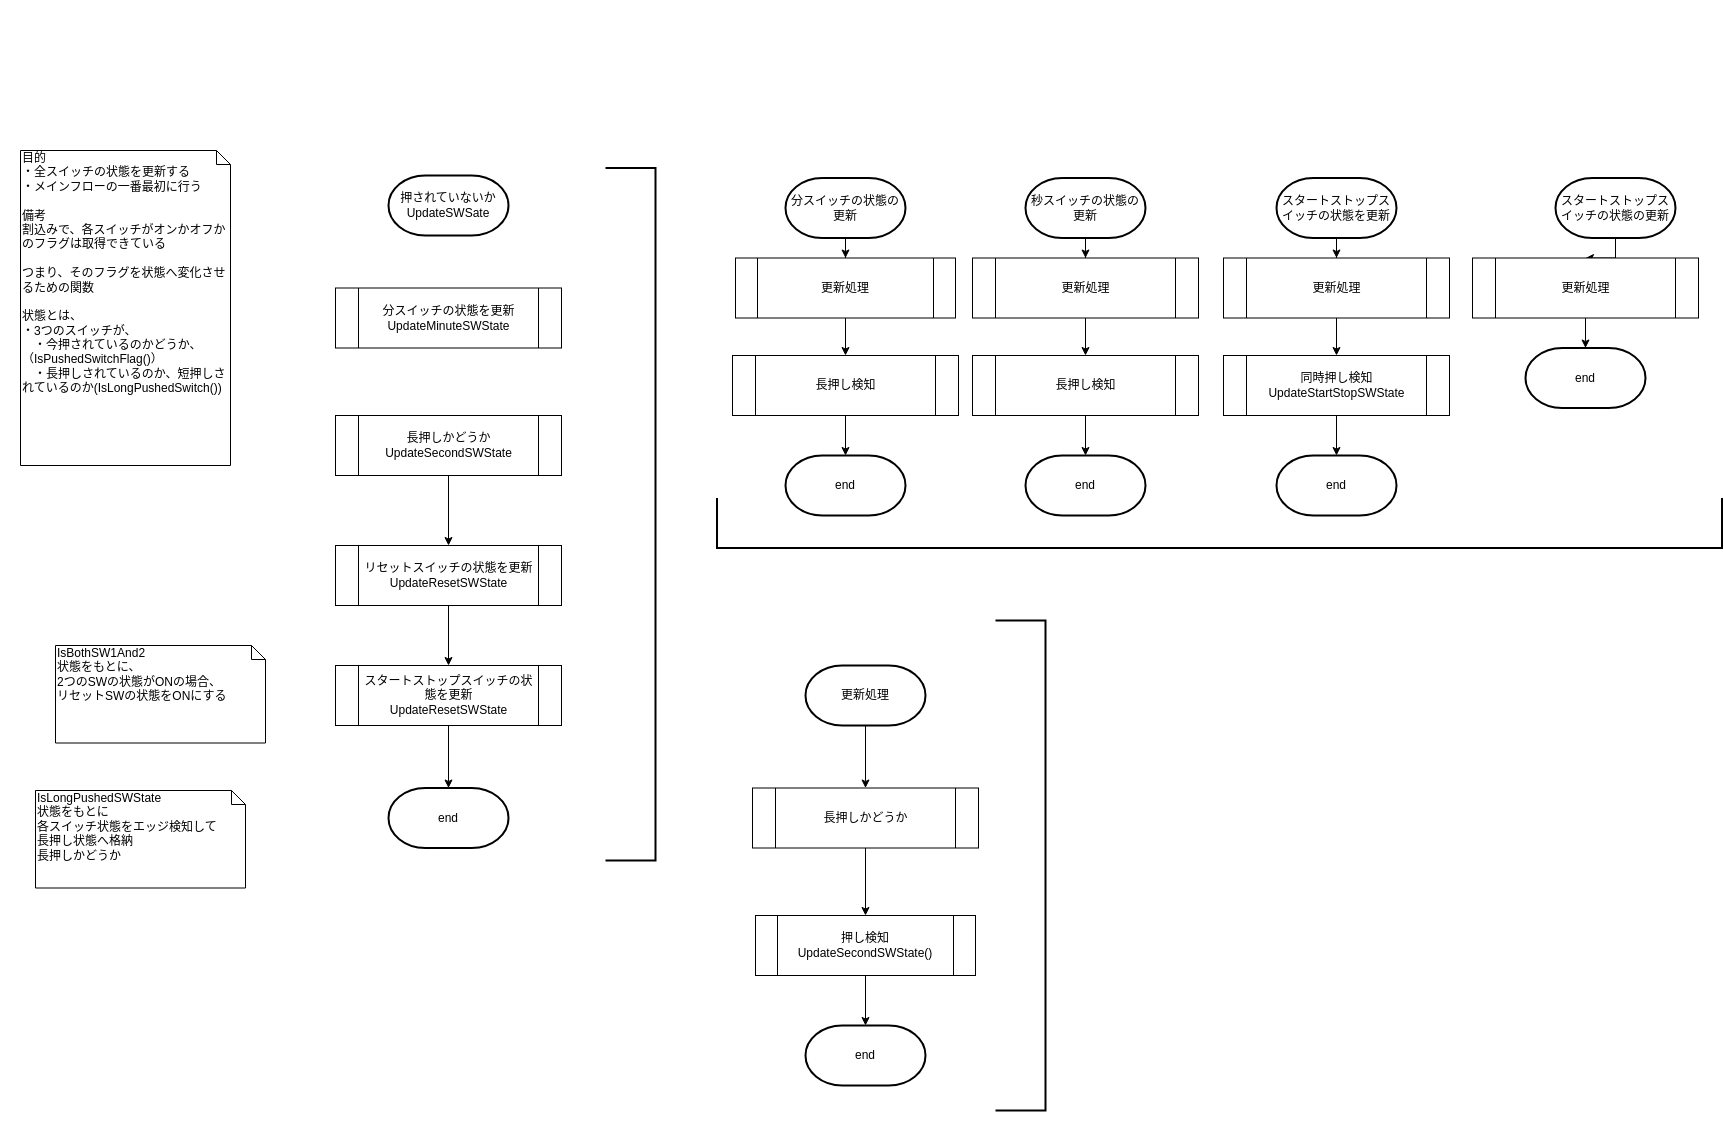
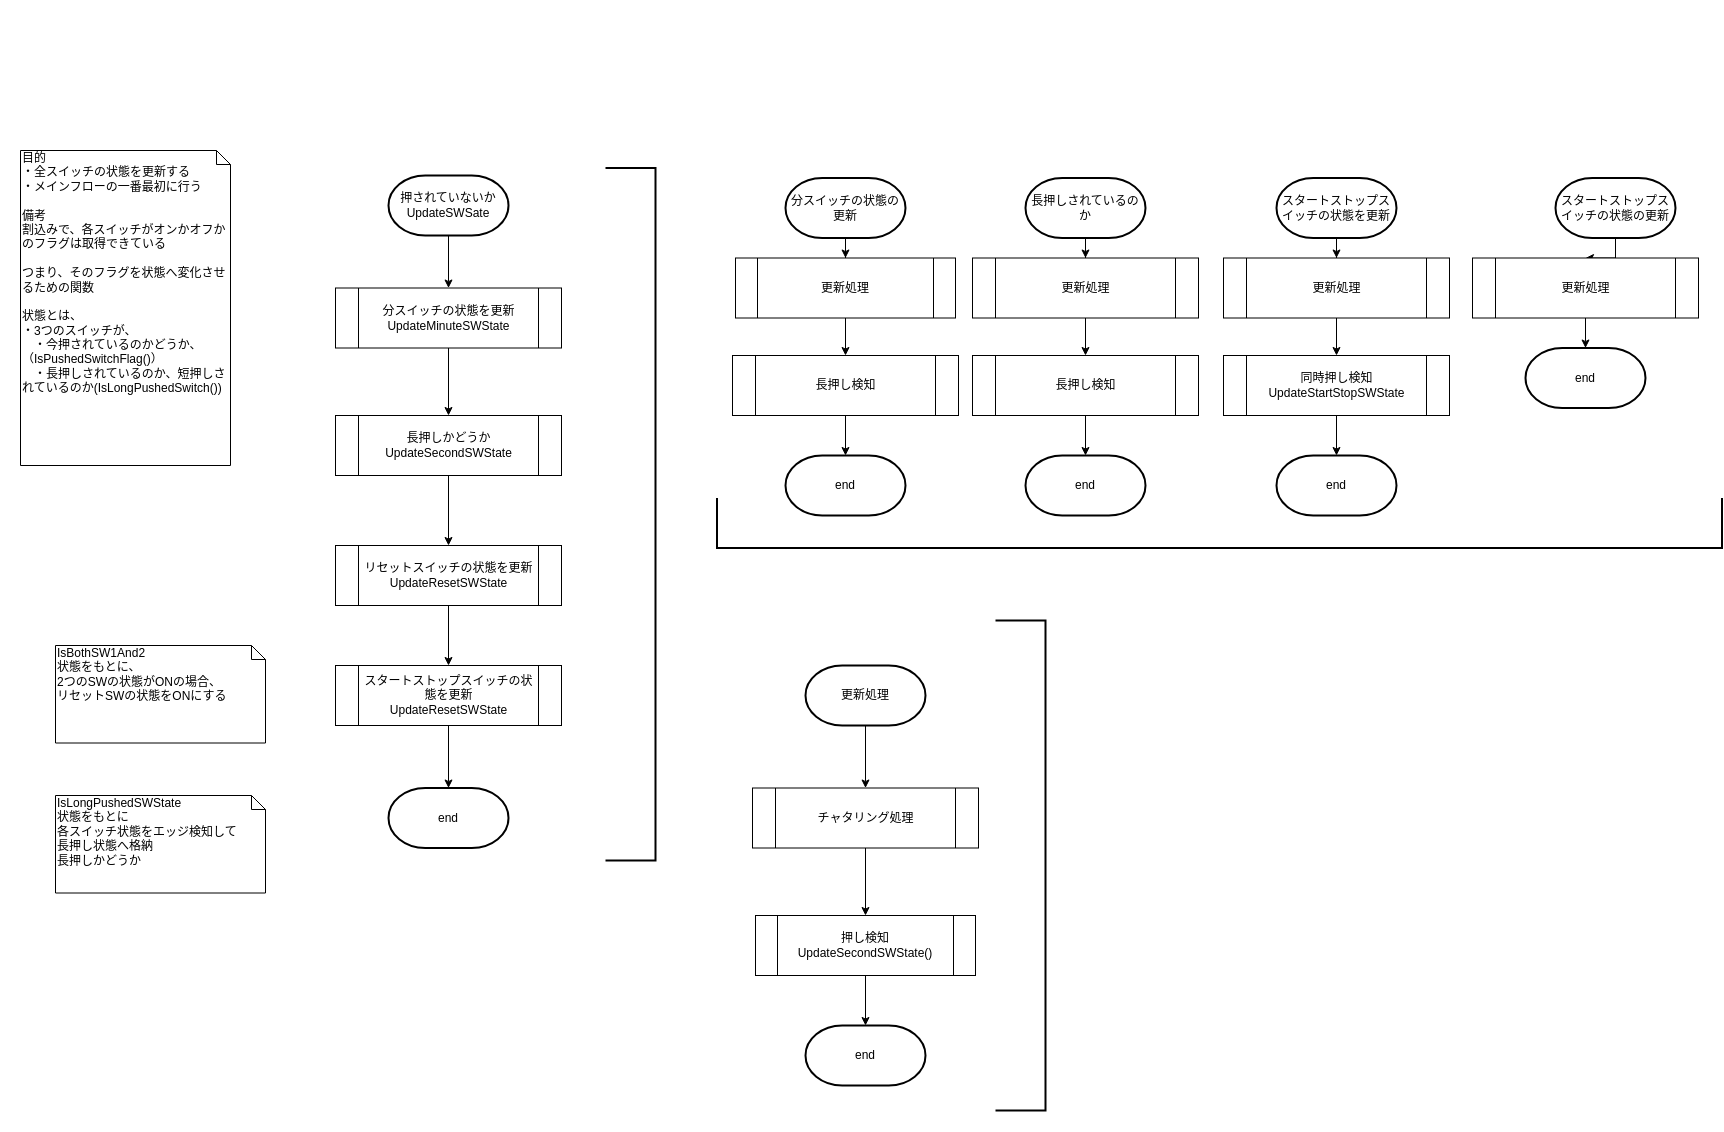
(1086, 209) -> (1086, 209)
none -> (449, 259)
none -> (449, 378)
(866, 819) -> (866, 819)
(141, 839) -> (161, 844)
